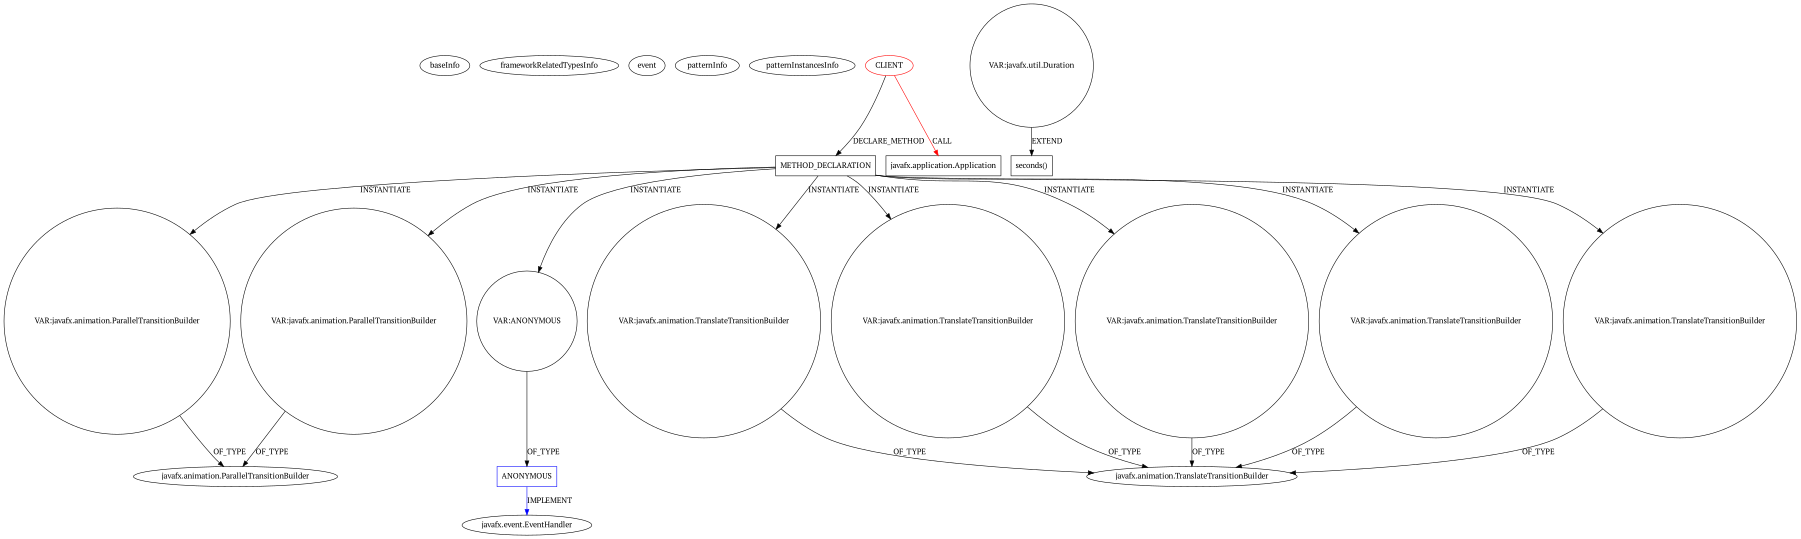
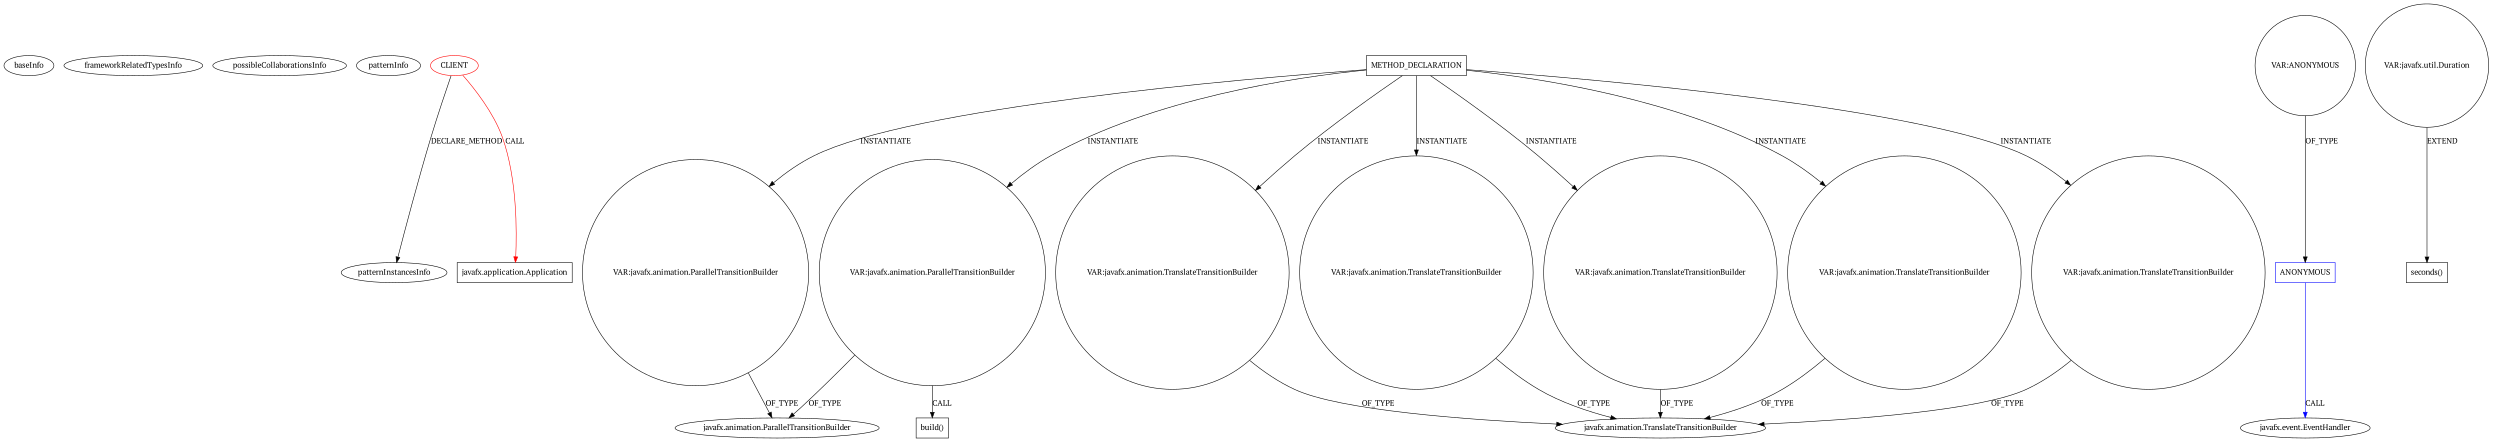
(647, 66) -> (280, 66)
(867, 116) -> (423, 166)
(639, 185) -> none
none -> (932, 428)
(550, 501) -> (2315, 404)
